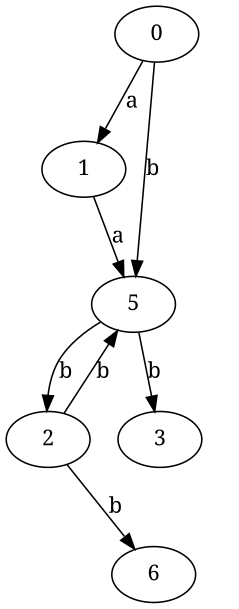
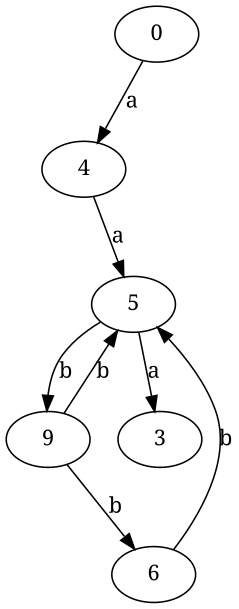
(146, 161) -> (220, 443)
(84, 169) -> (84, 169)
(155, 372) -> (155, 372)
(48, 439) -> (48, 439)
